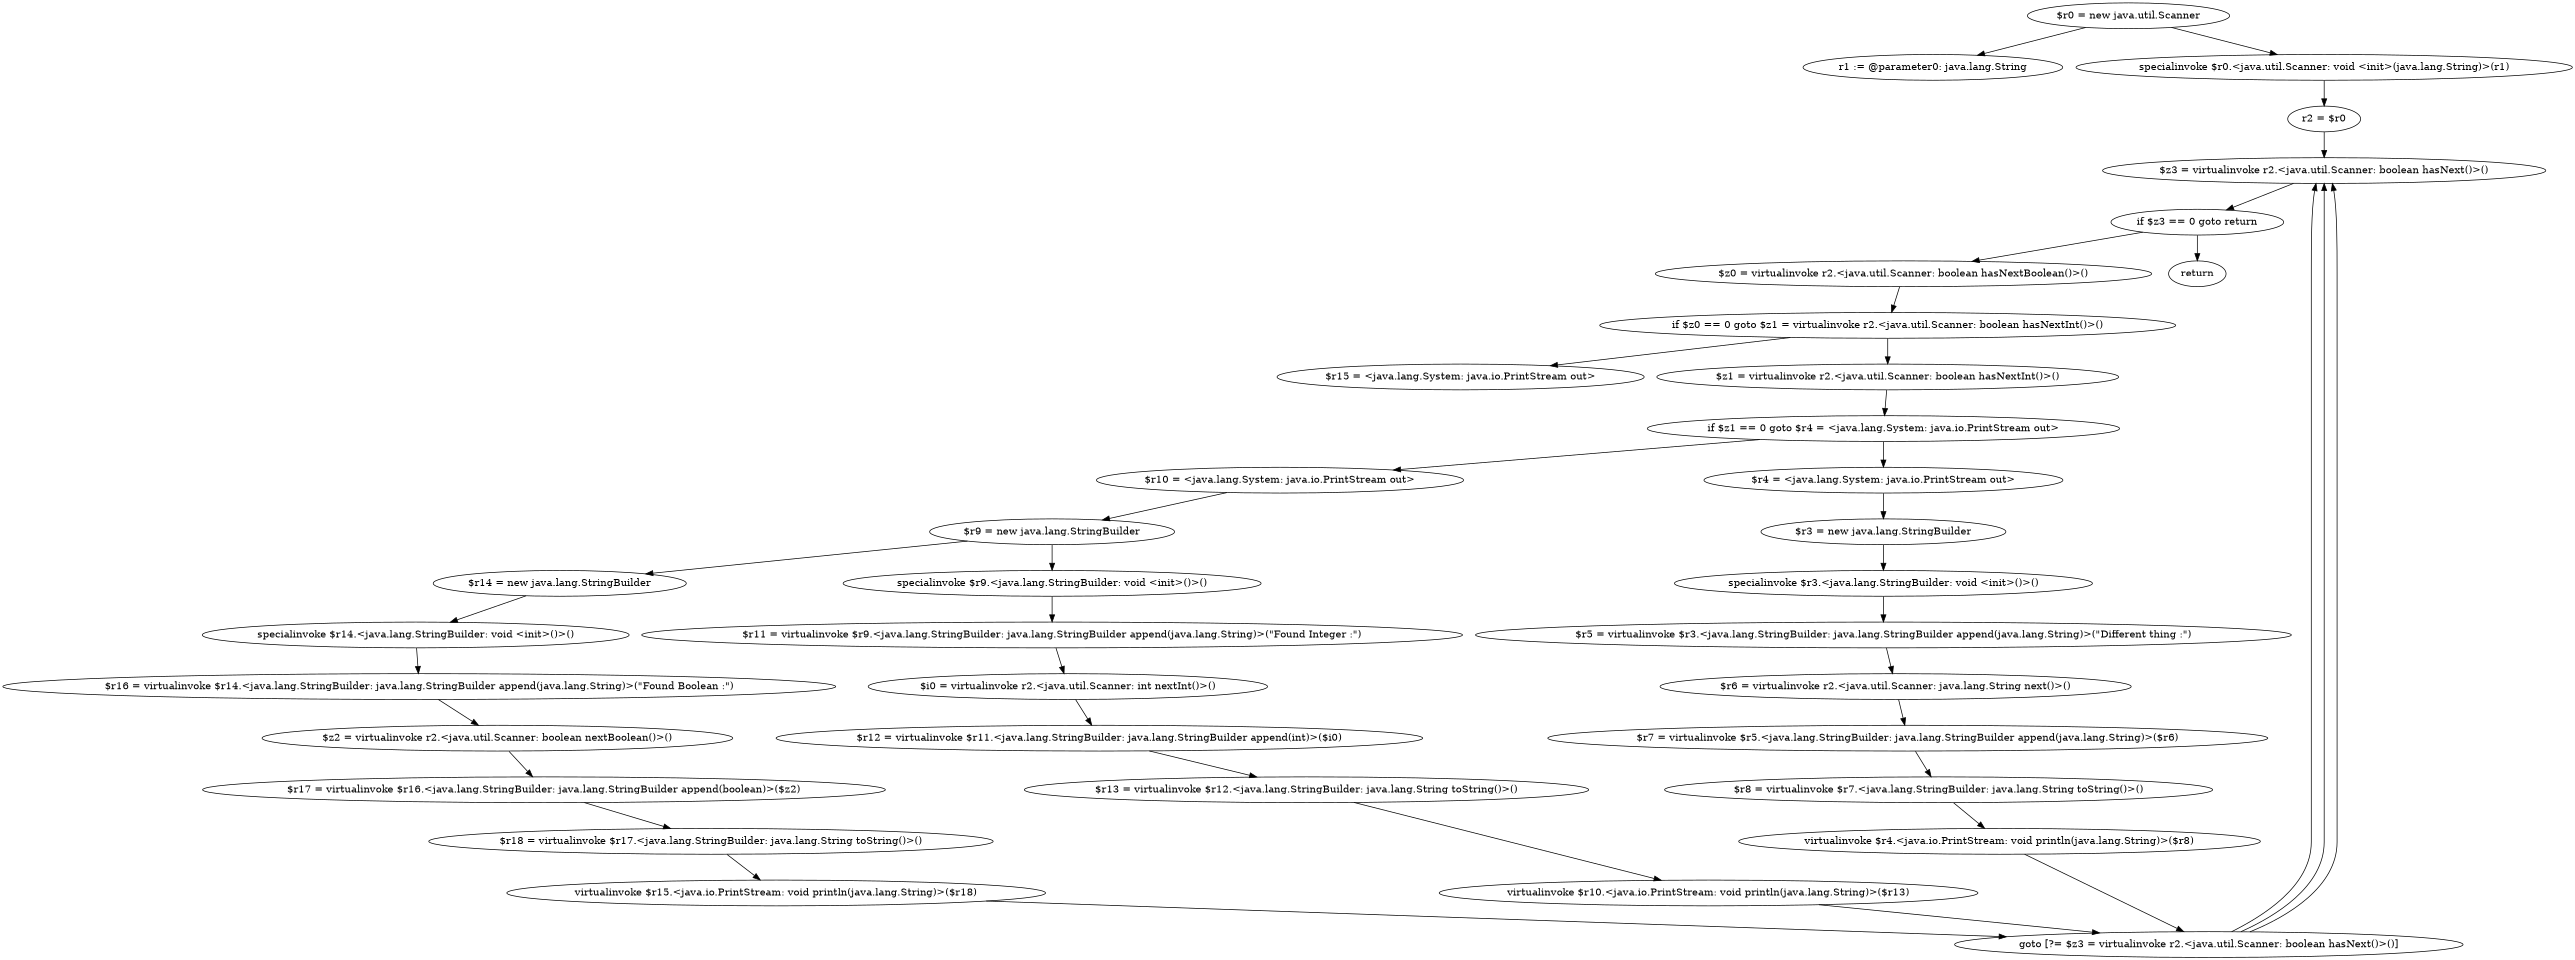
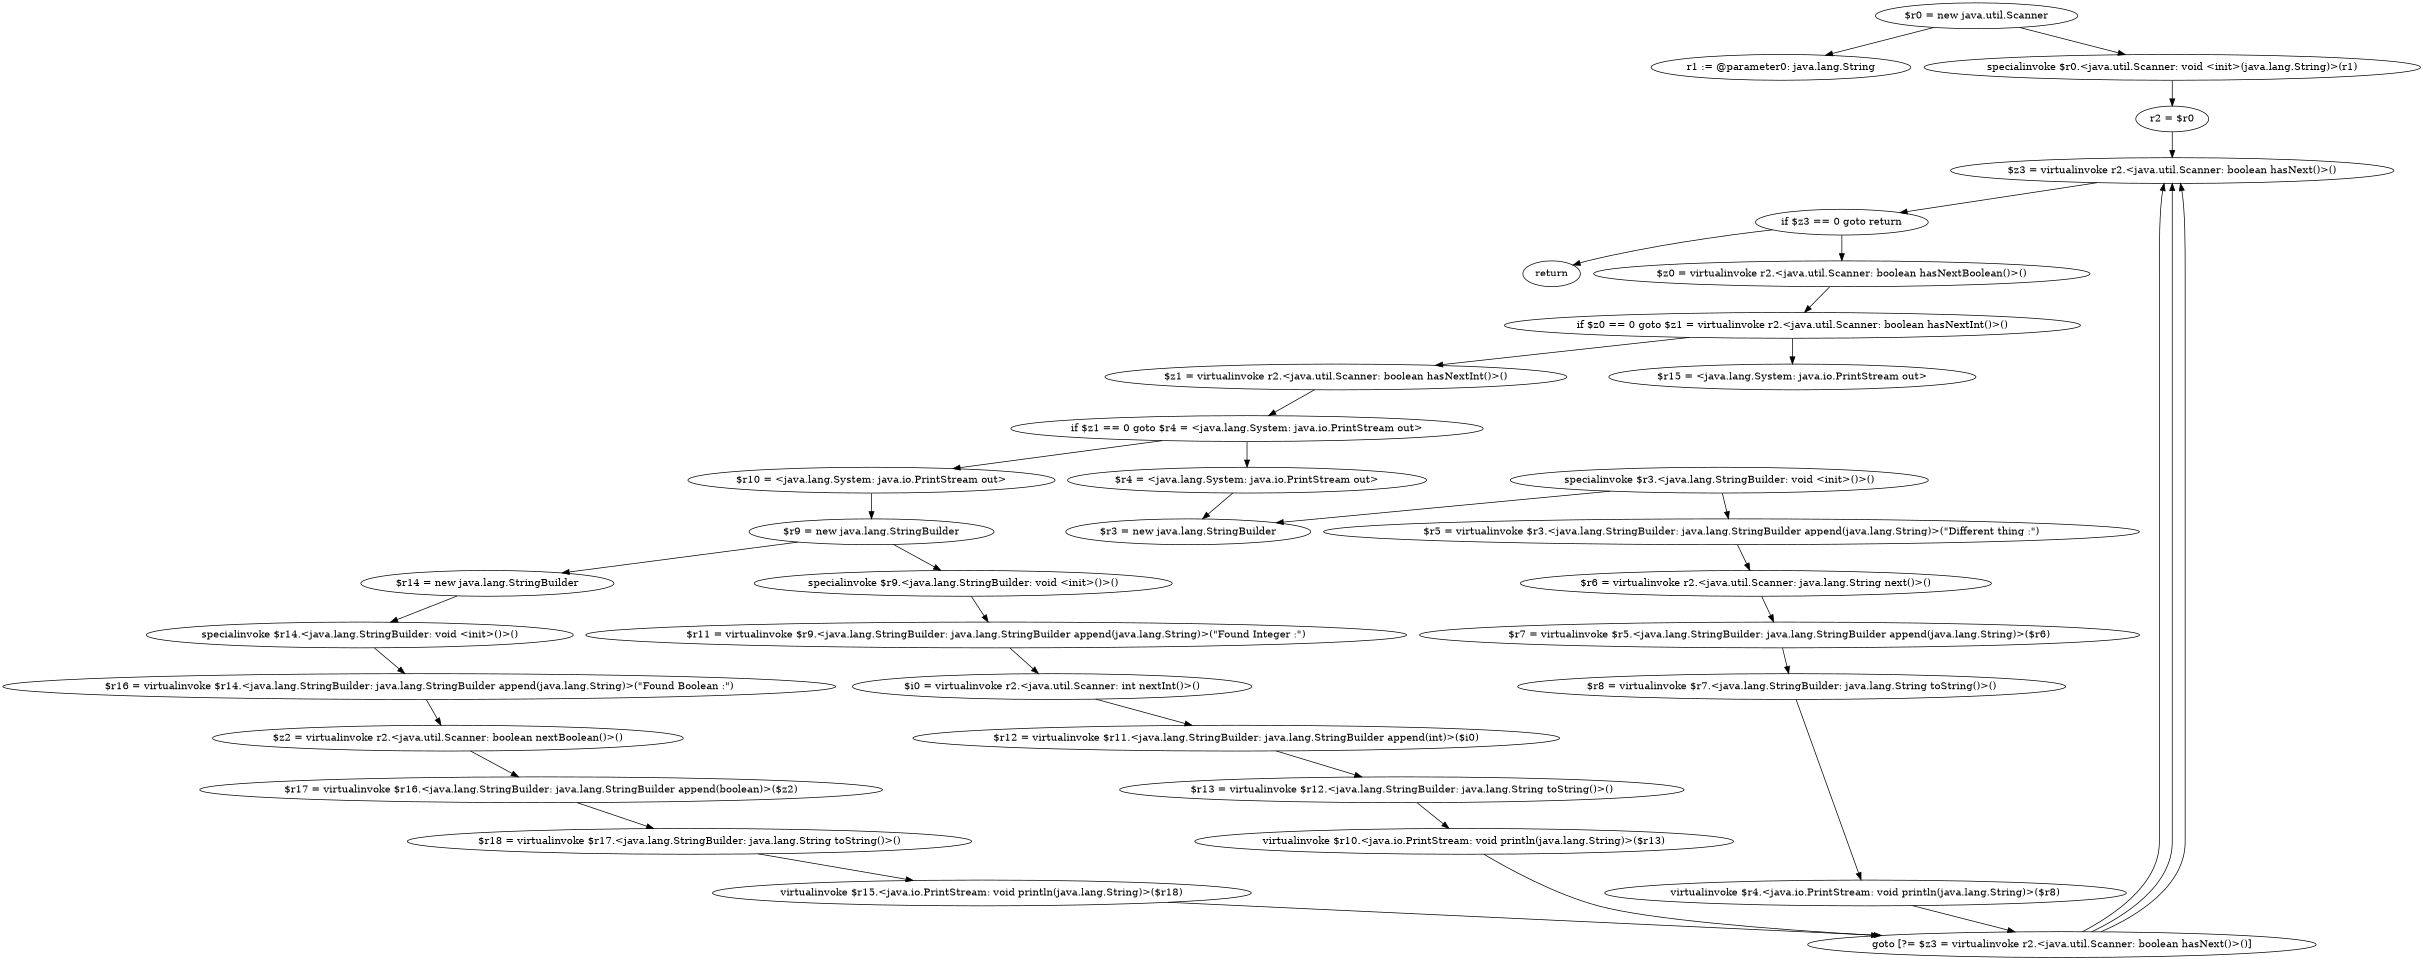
(1883, 554) -> (1447, 507)
